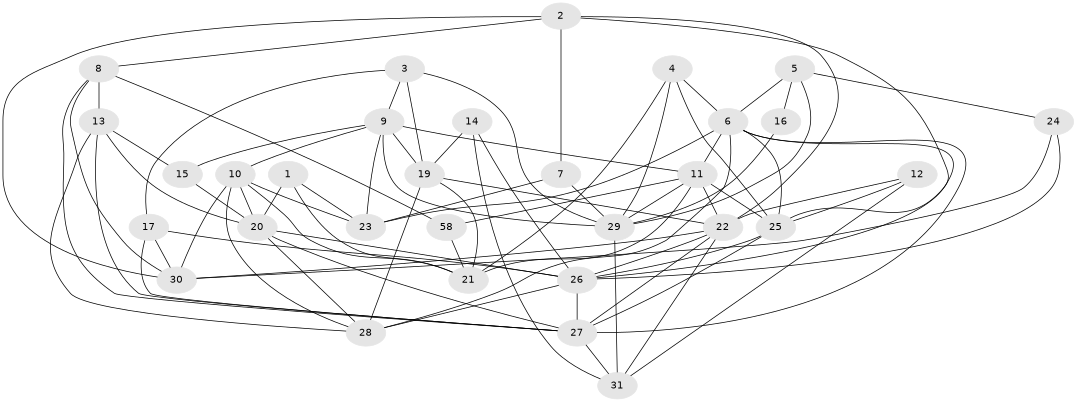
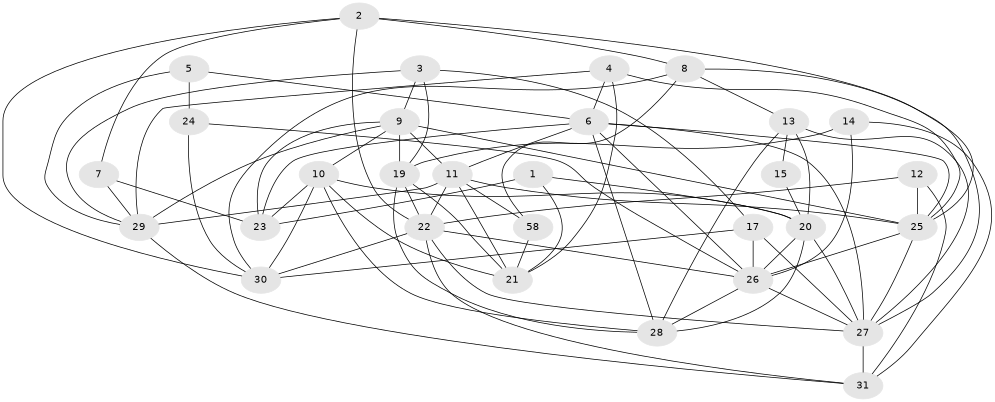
(781, 122) -> none
(285, 141) -> (659, 175)
